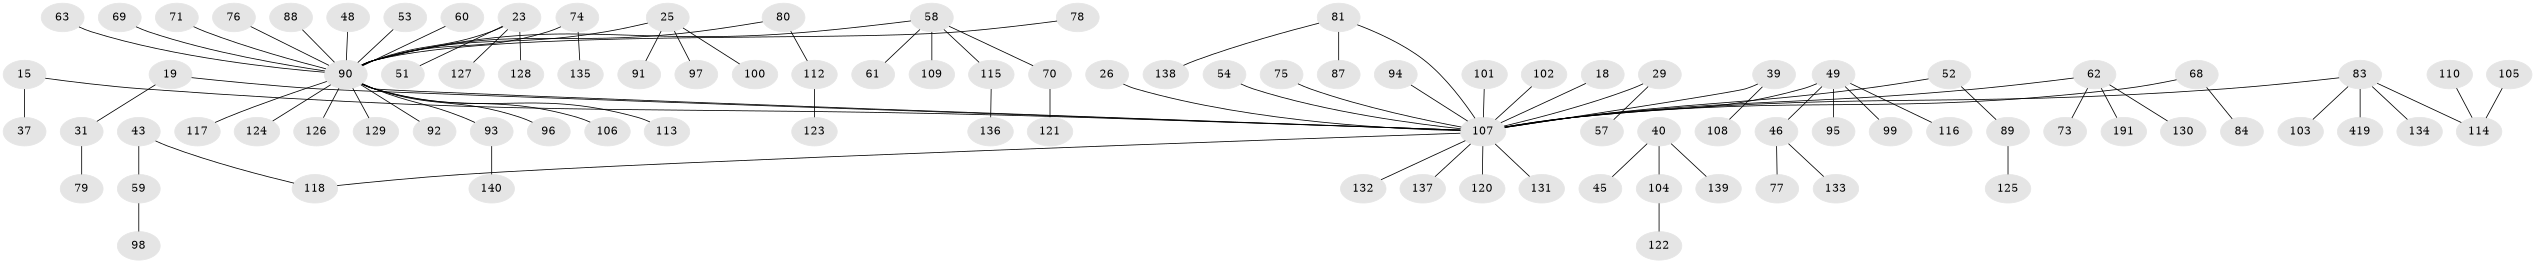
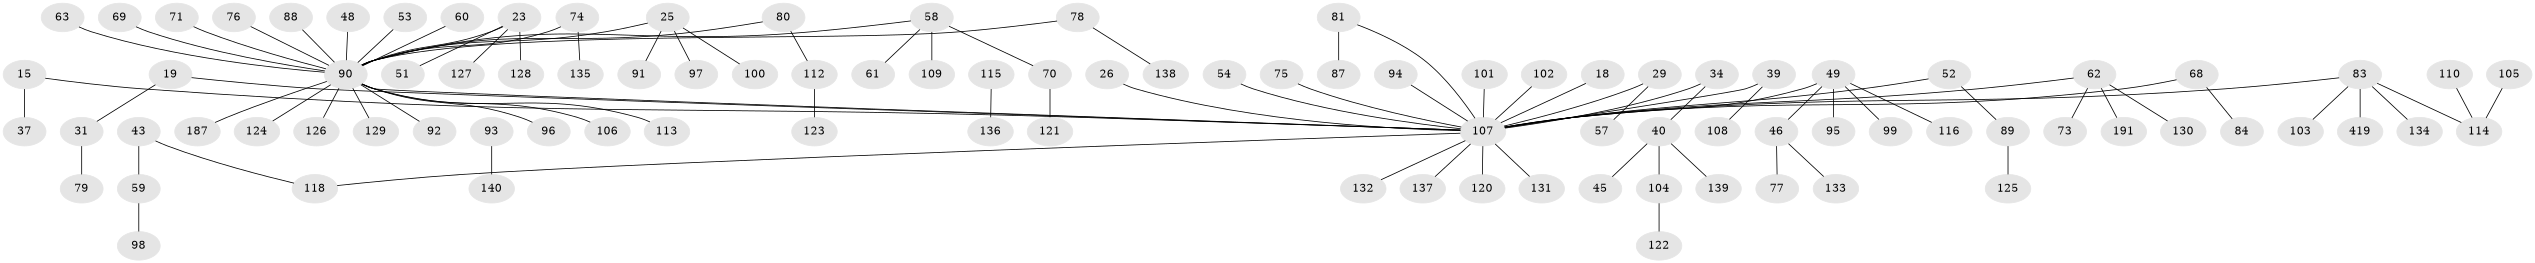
(1251, 42) -> (1122, 46)
(961, 46) -> none
none -> (1717, 75)
(444, 111) -> none
(197, 132) -> (197, 132)
